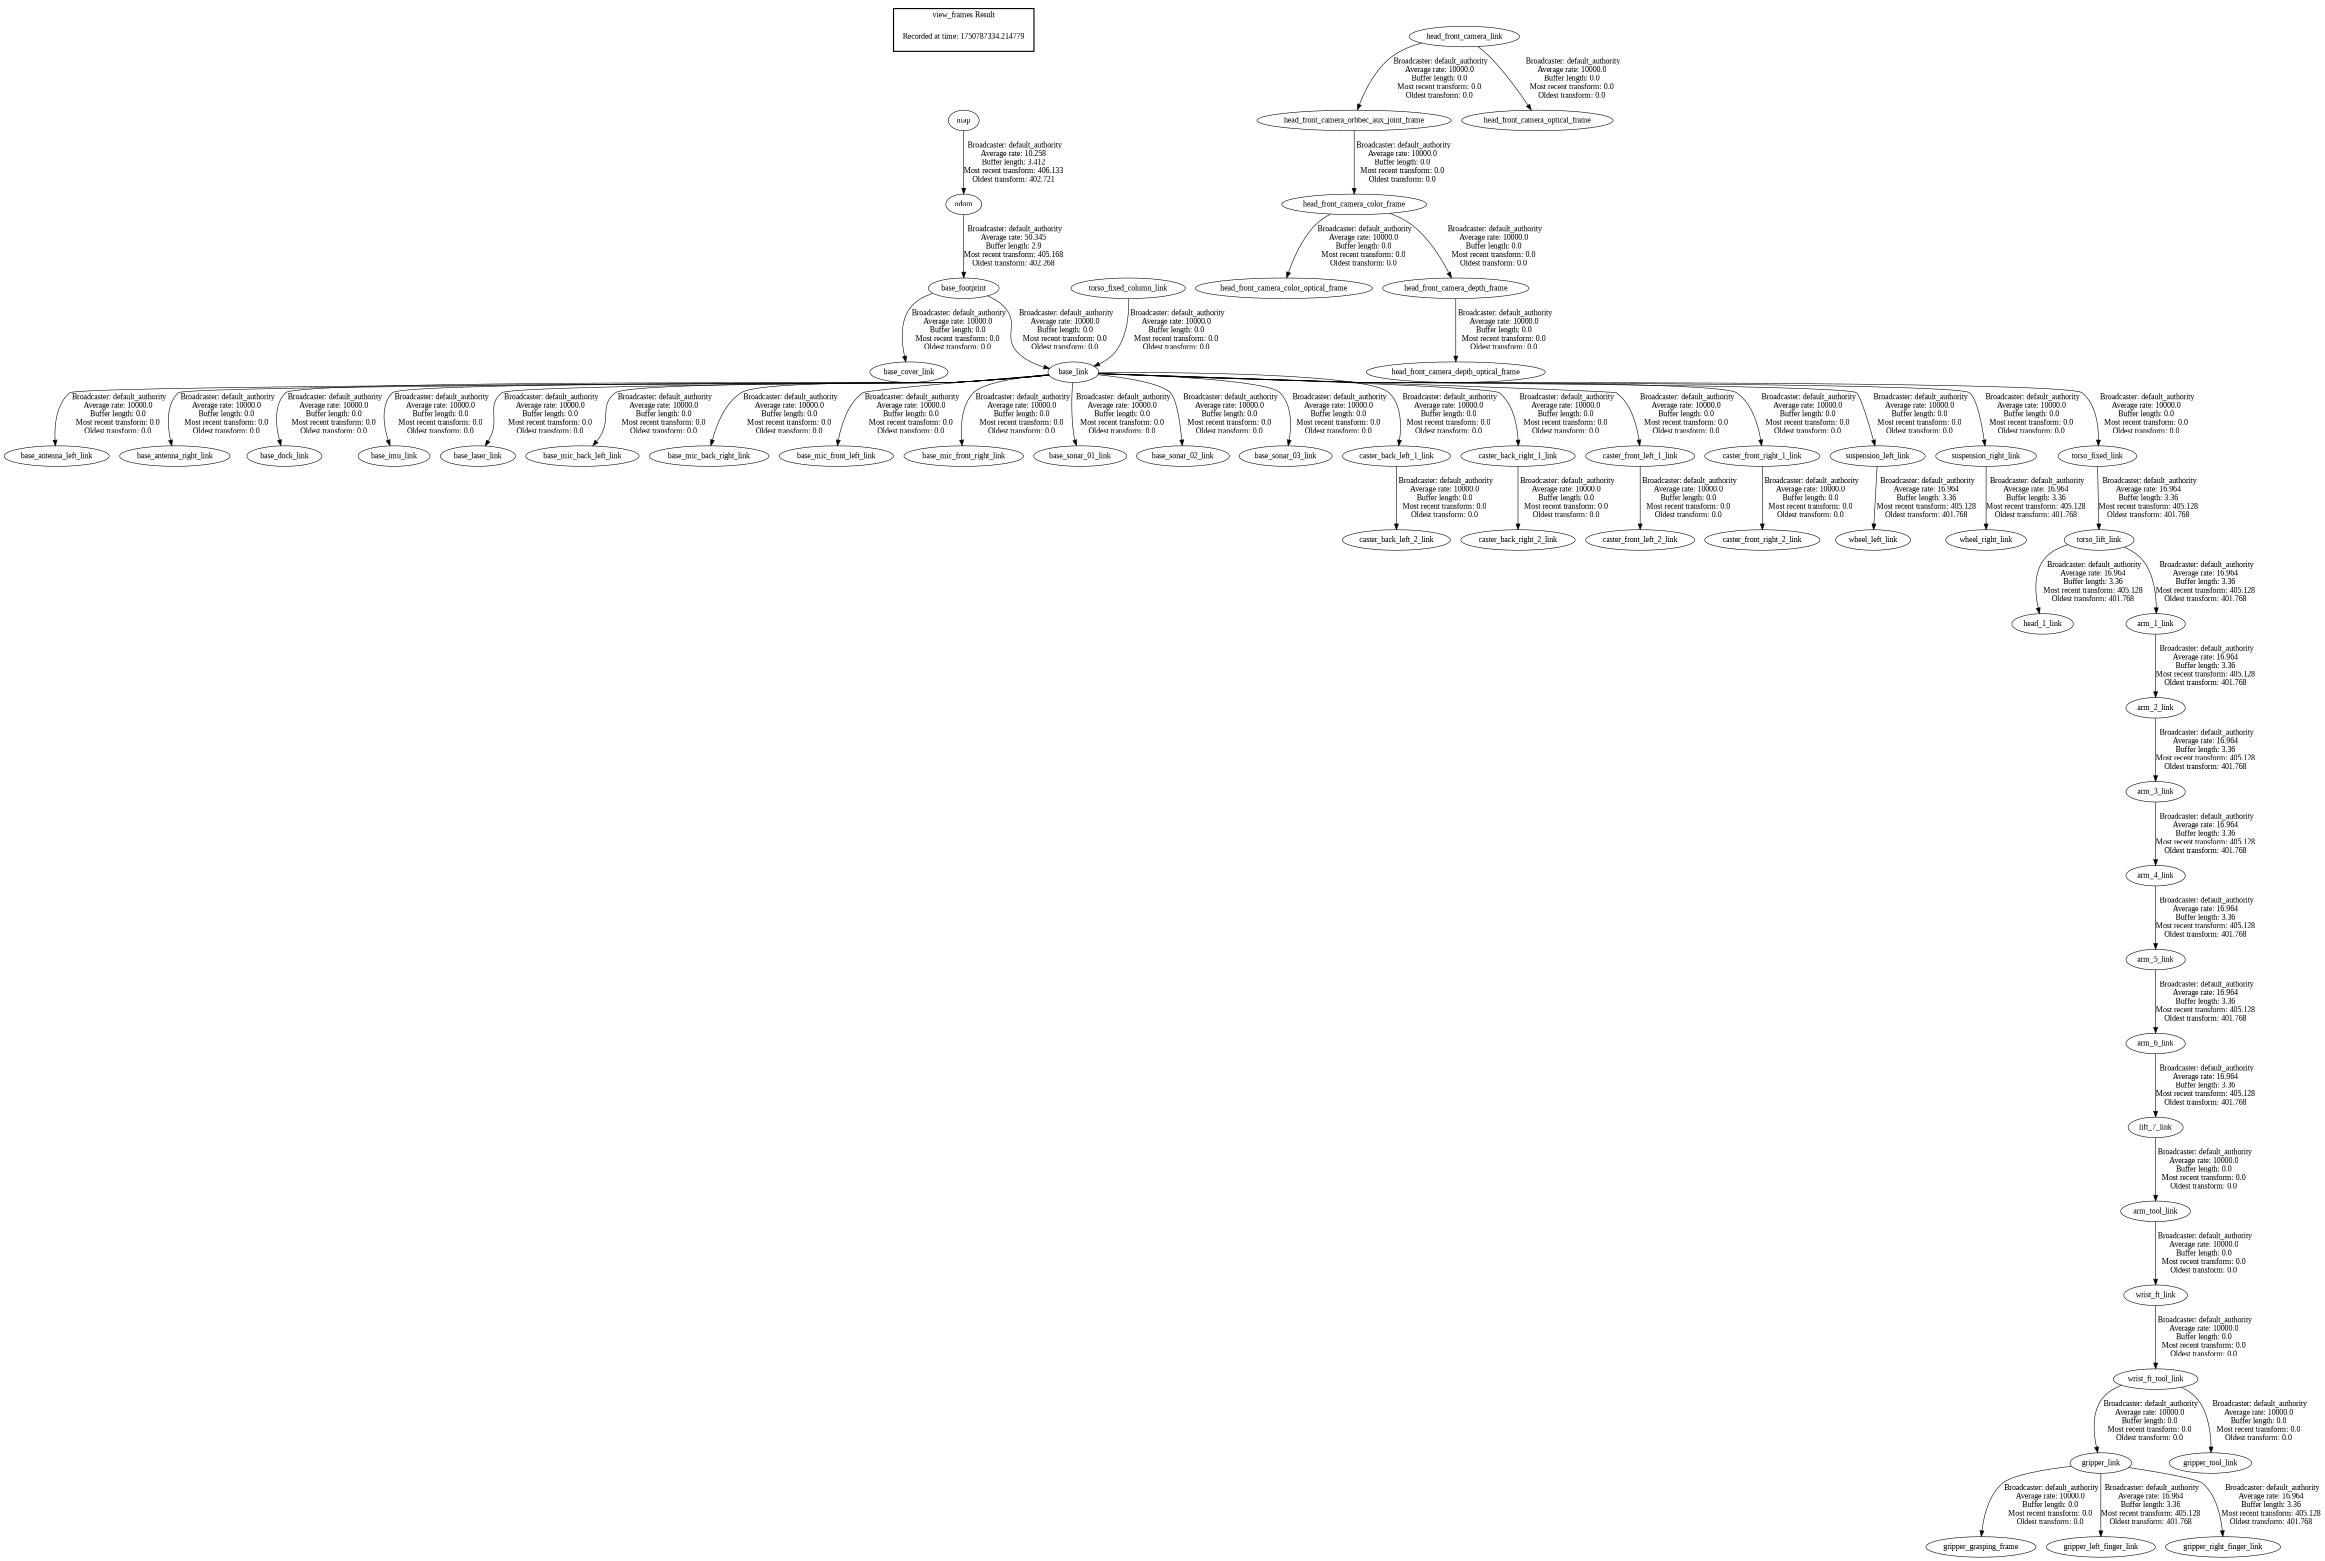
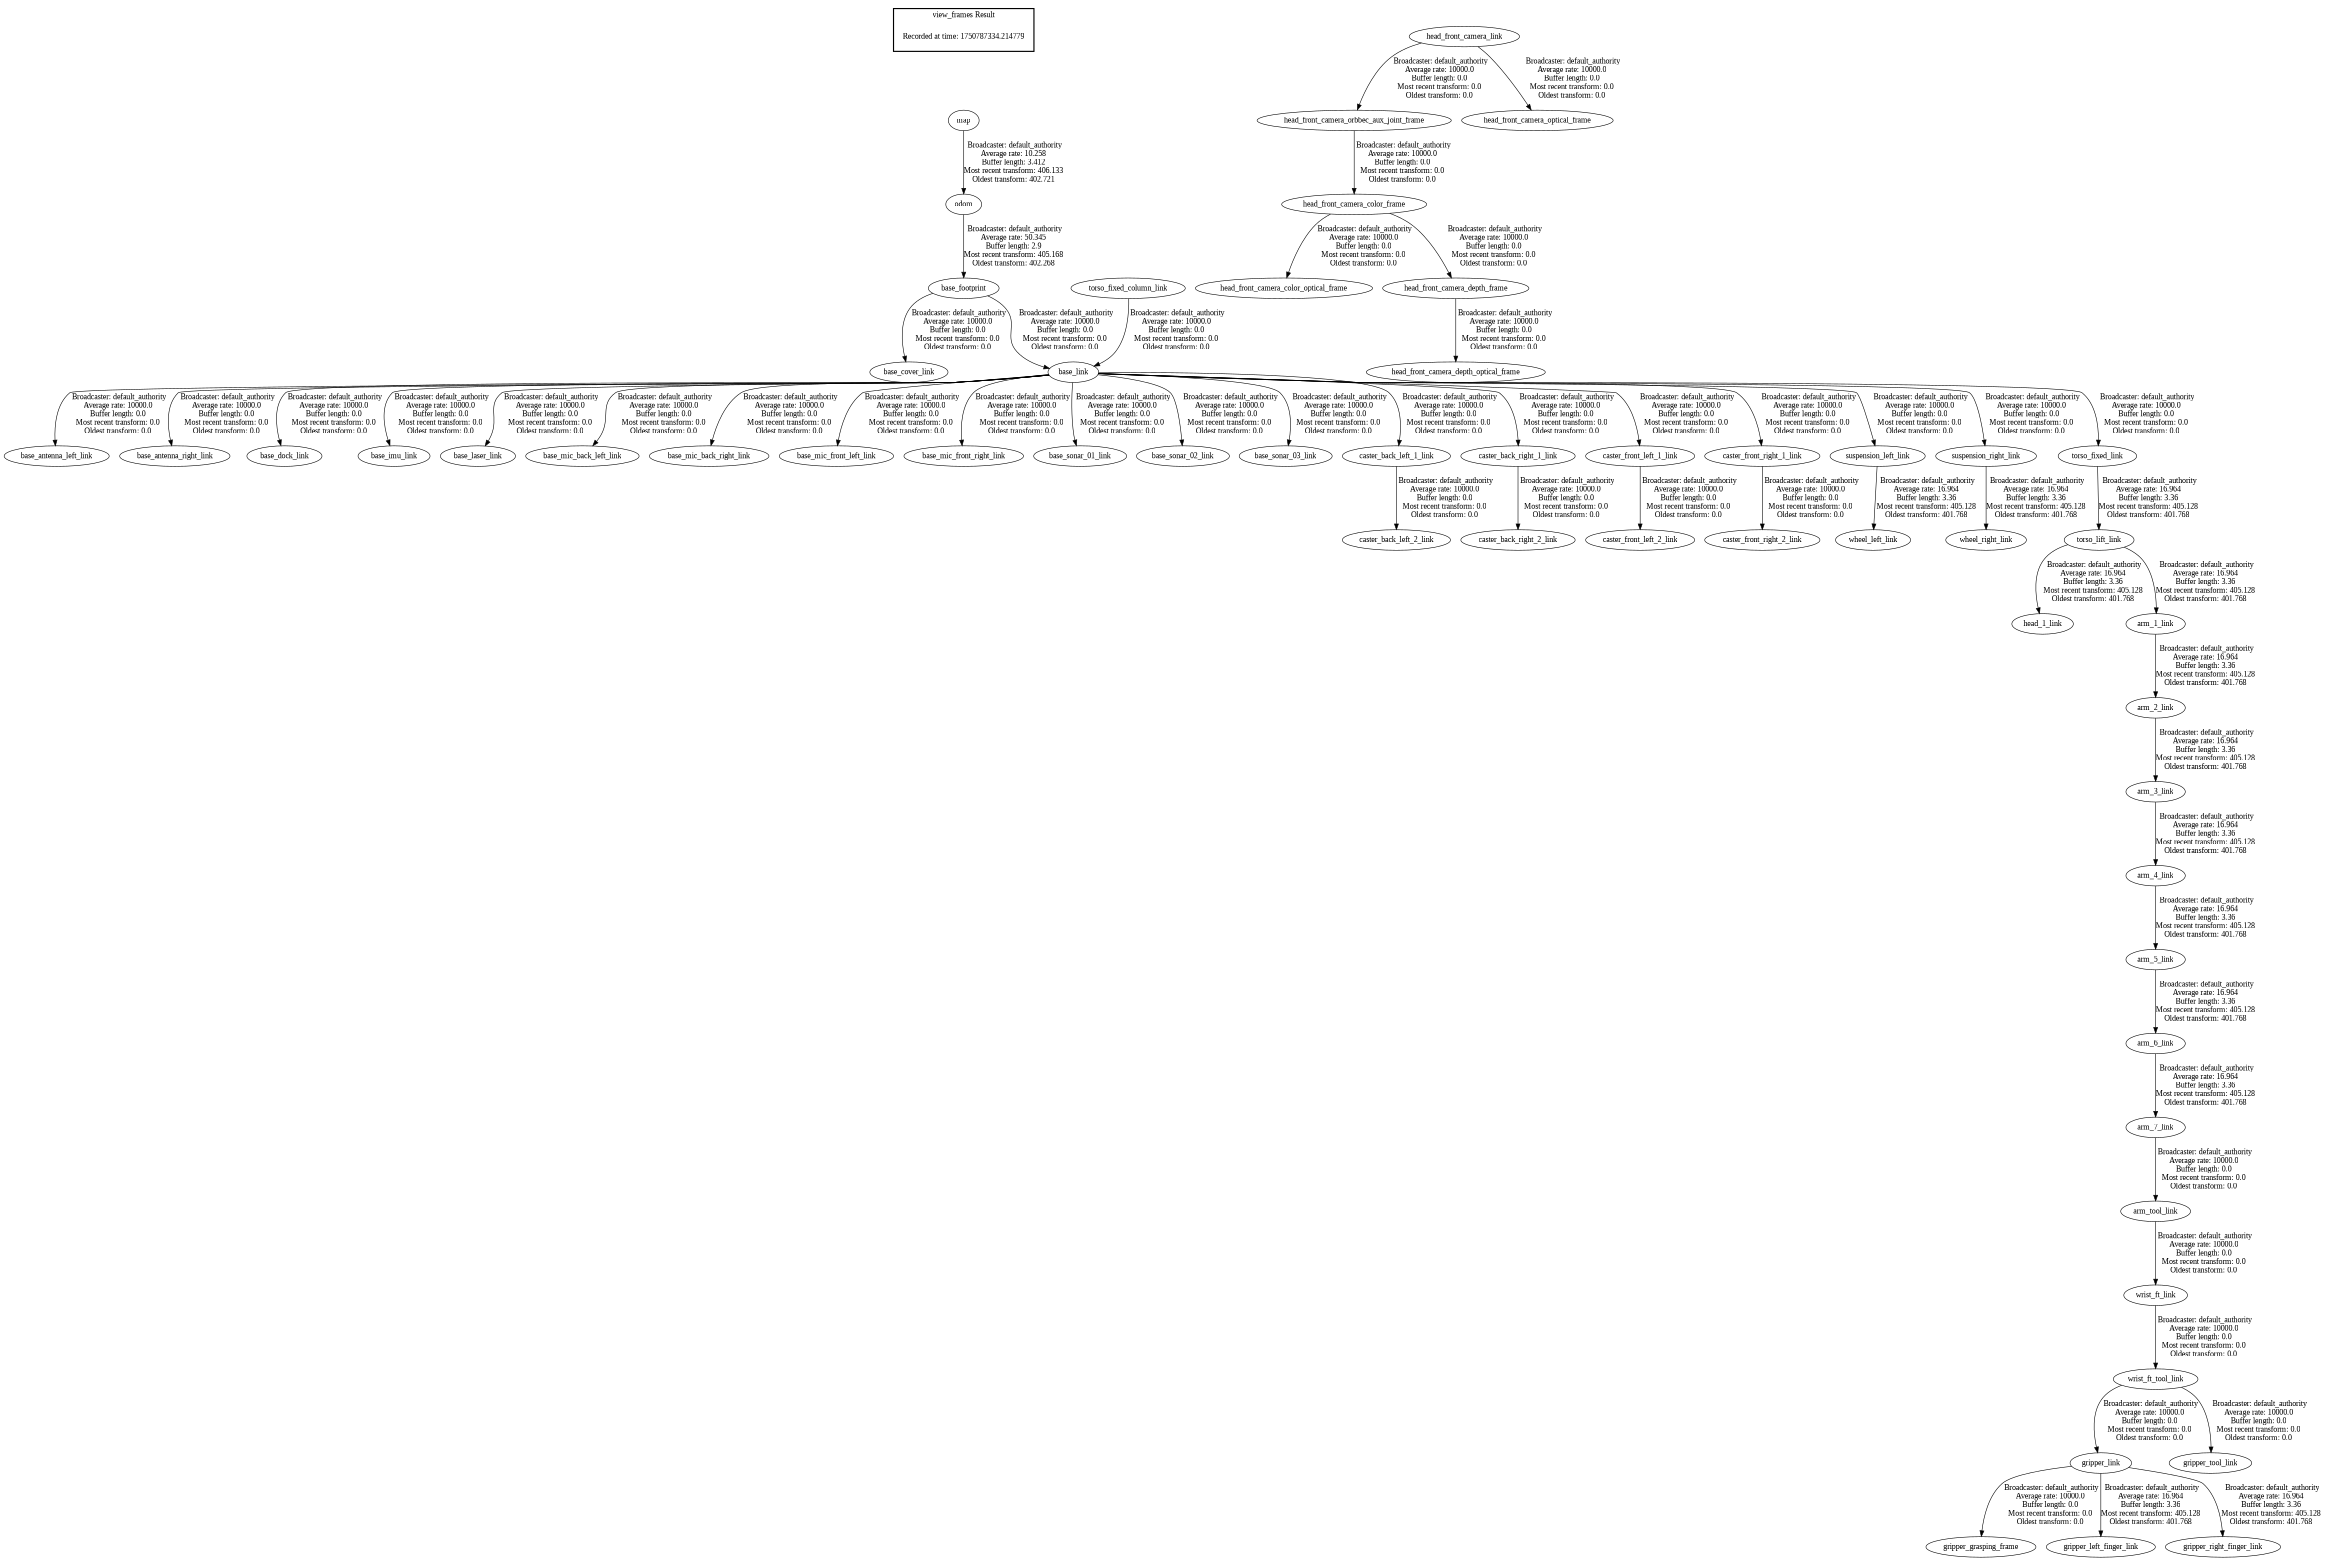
(2156, 1127) -> (2156, 1127)
